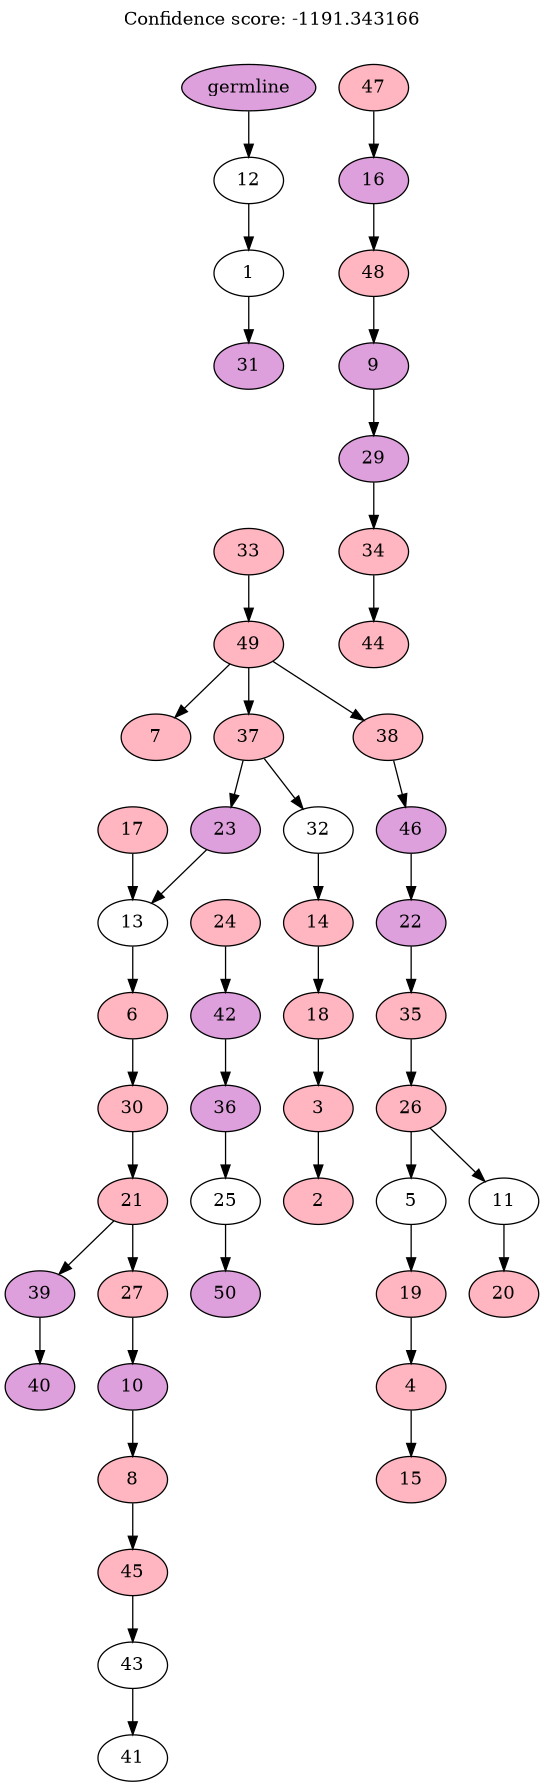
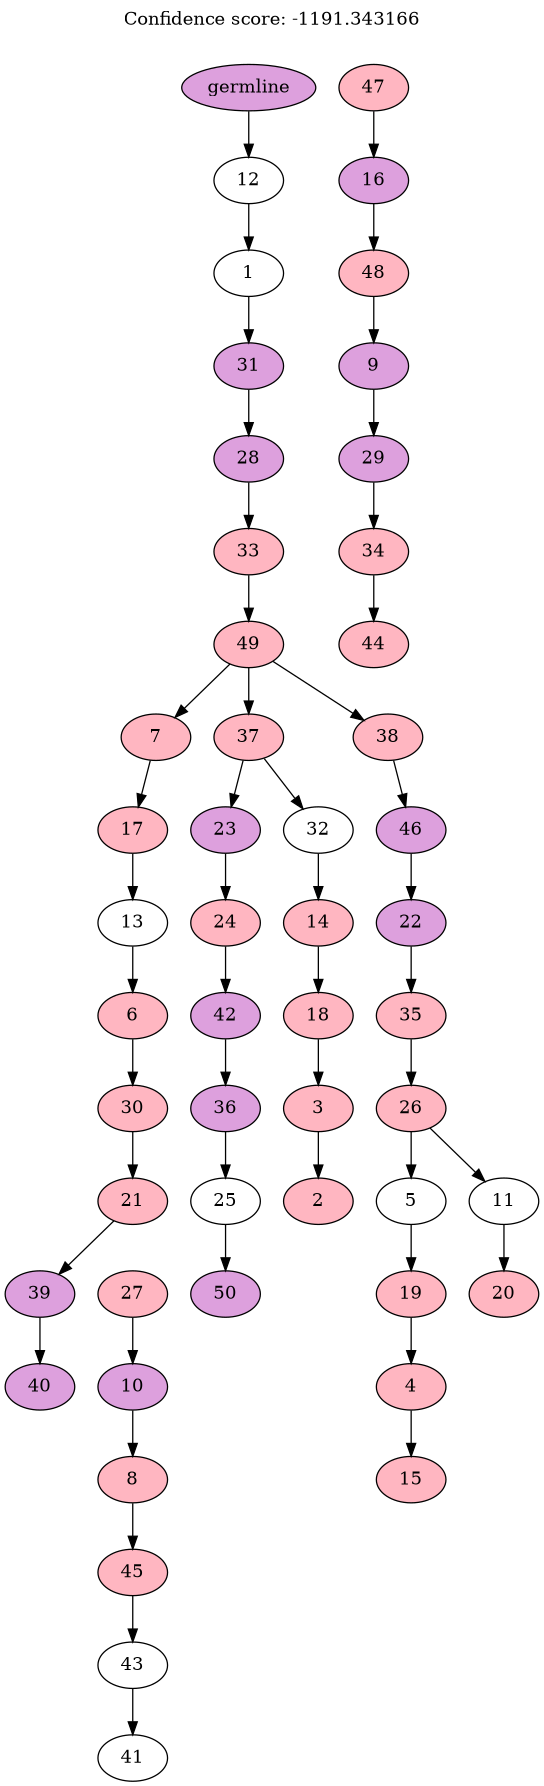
none -> (249, 459)
none -> (146, 777)
(184, 872) -> (226, 870)
(133, 1241) -> none
